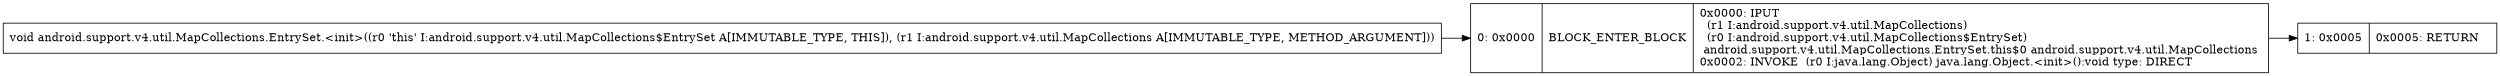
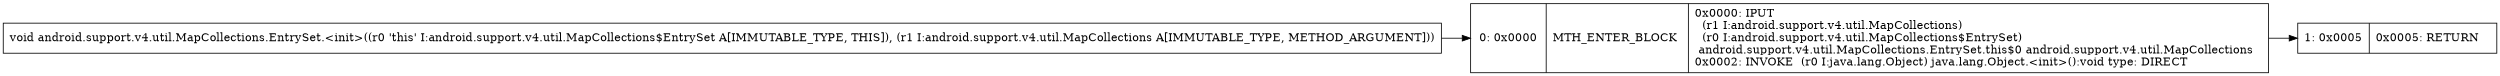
(1618, 38) -> (1615, 38)
